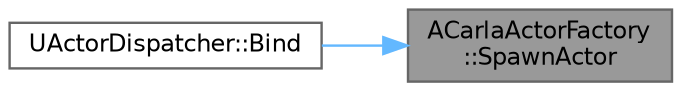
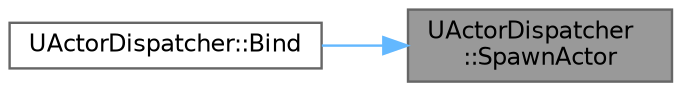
(540, 46) -> (540, 46)
